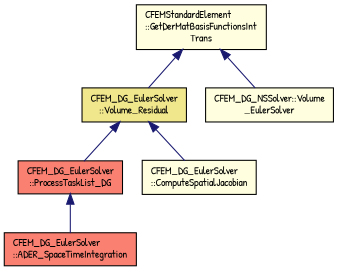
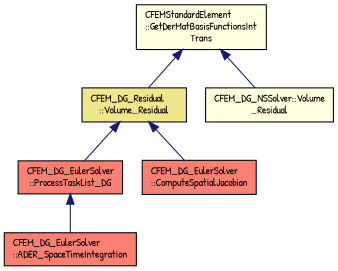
(134, 105) -> (134, 105)
(270, 105) -> (270, 105)
(199, 177) -> (199, 177)
